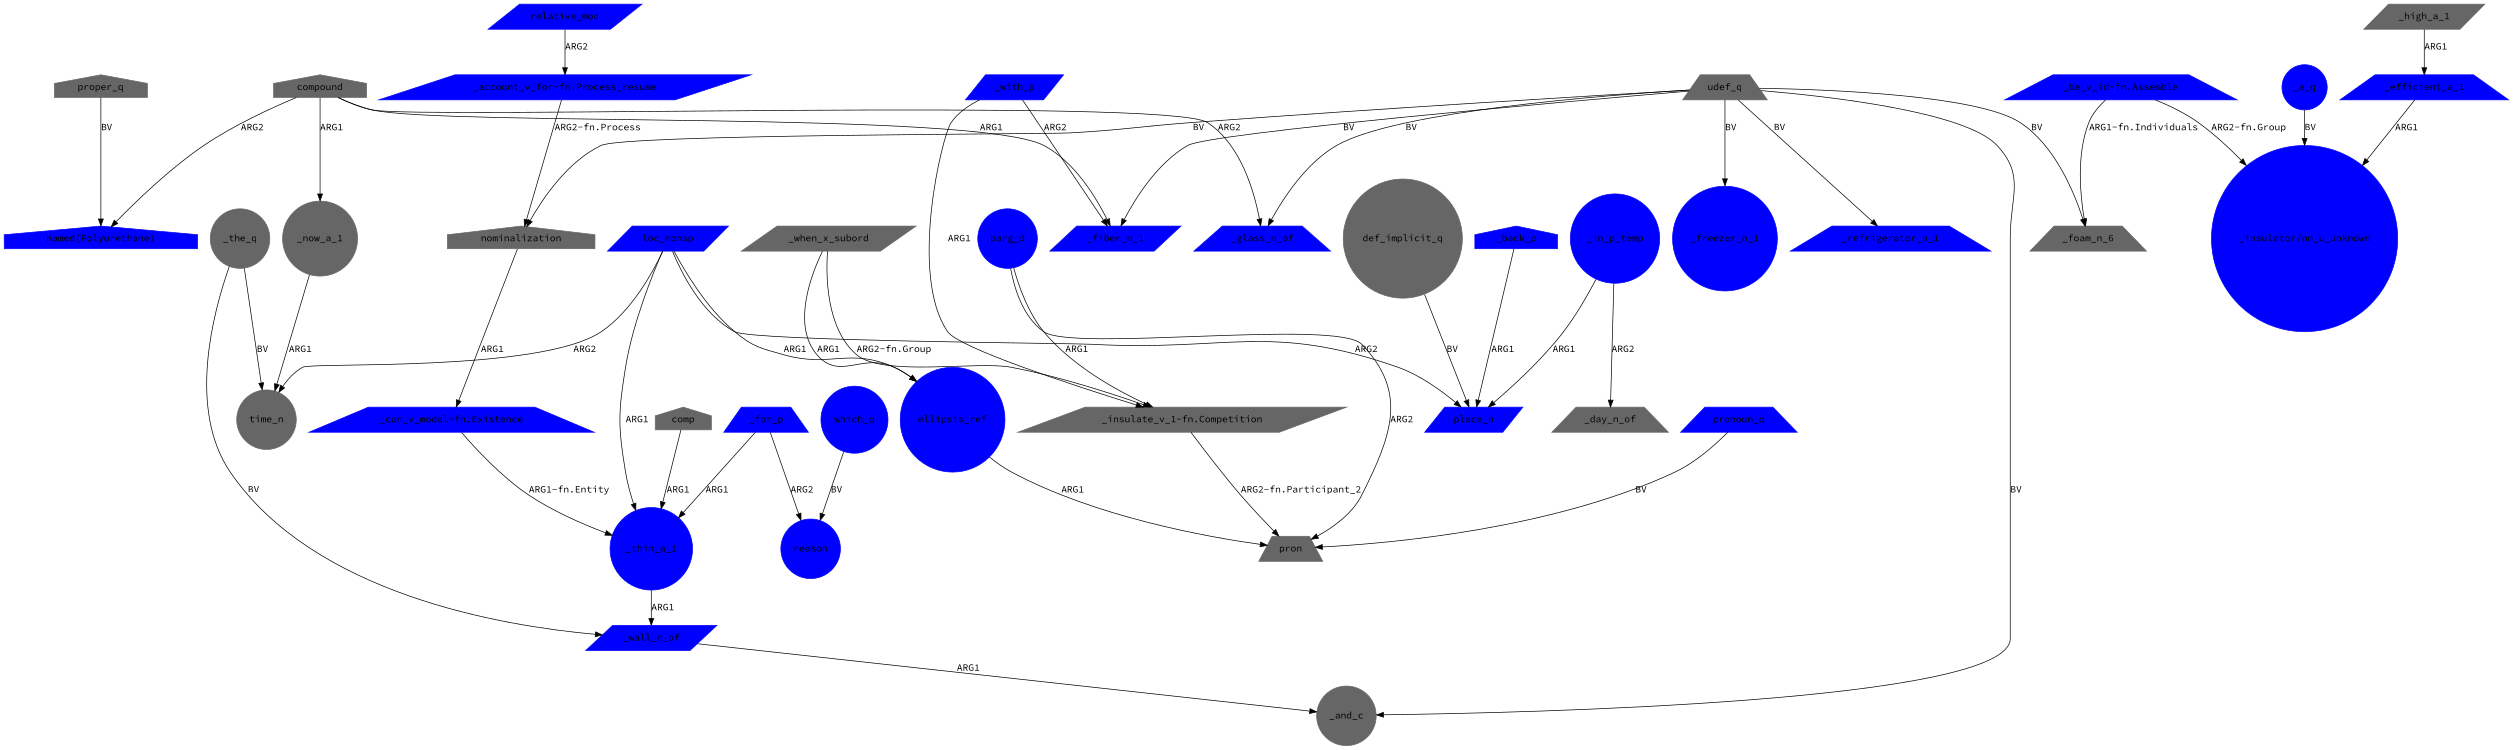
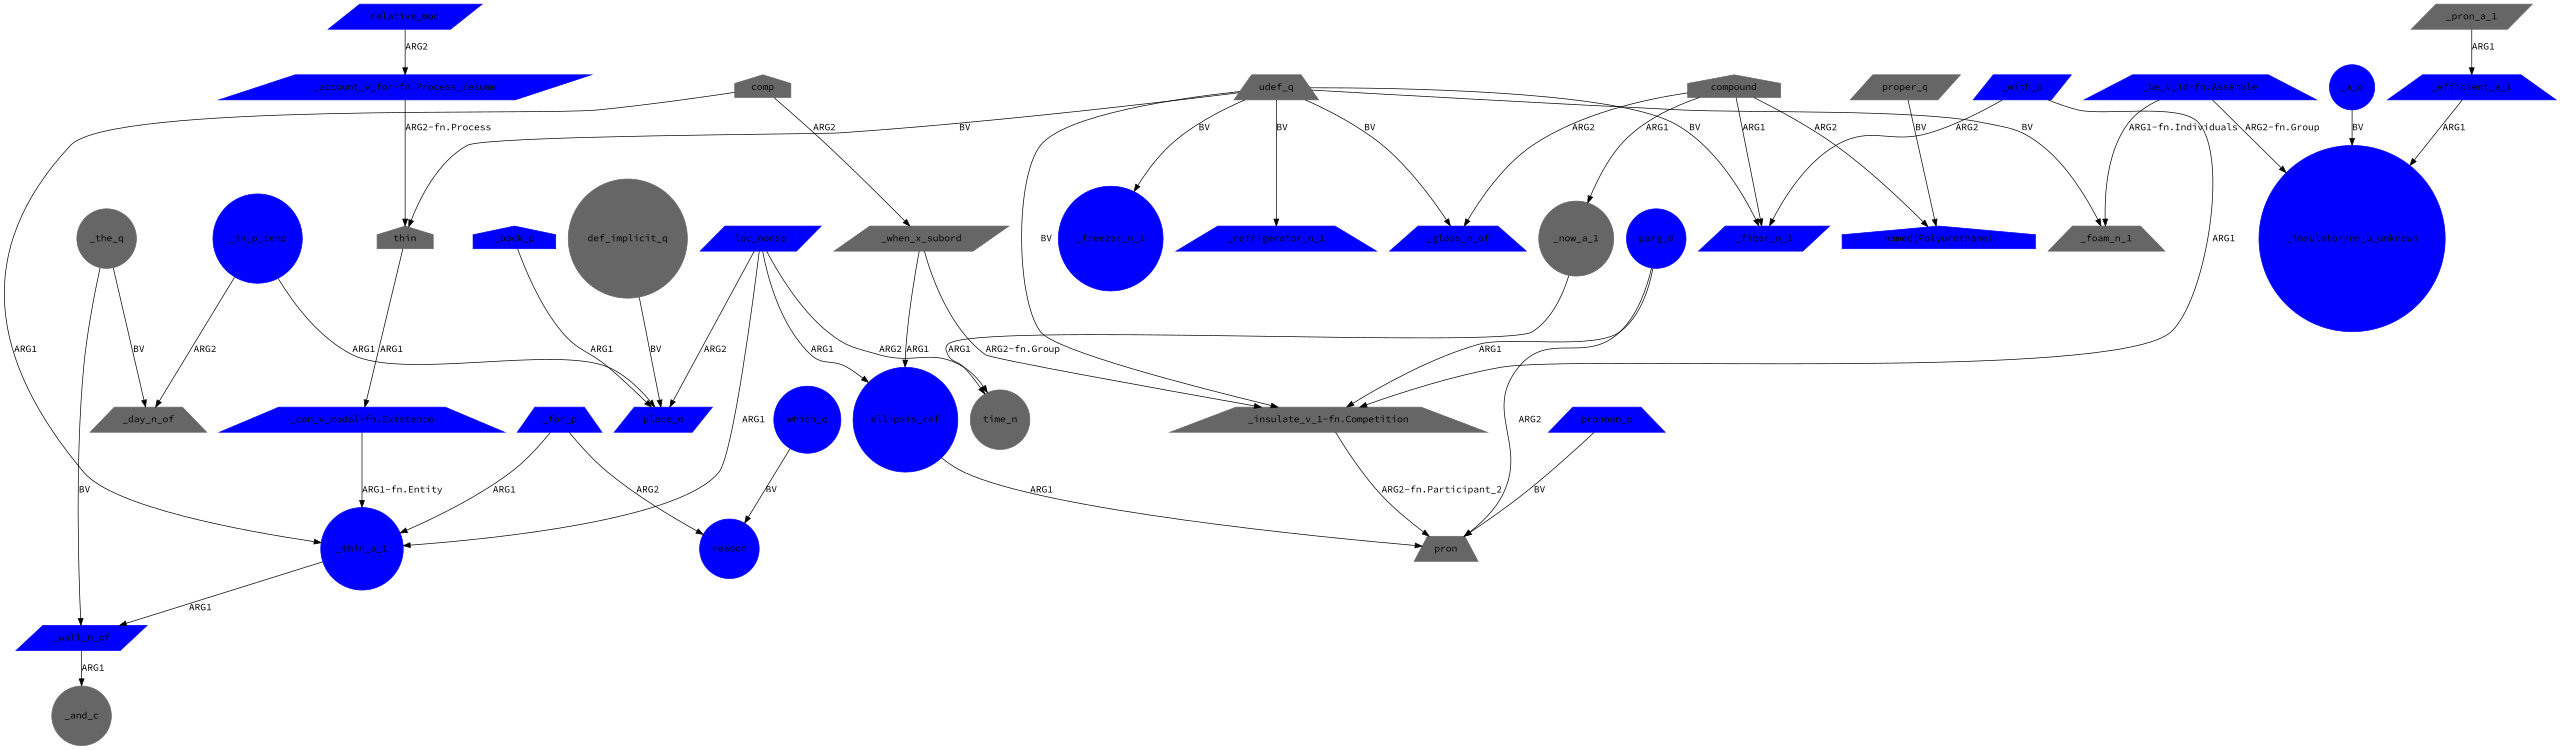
(2424, 17) -> (2472, 17)
(101, 87) -> (1905, 87)
none -> (841, 158)
(521, 239) -> (405, 239)
(2088, 239) -> (2106, 239)
(253, 326) -> (129, 334)
(1182, 420) -> (1328, 420)
(2010, 587) -> (1022, 256)
